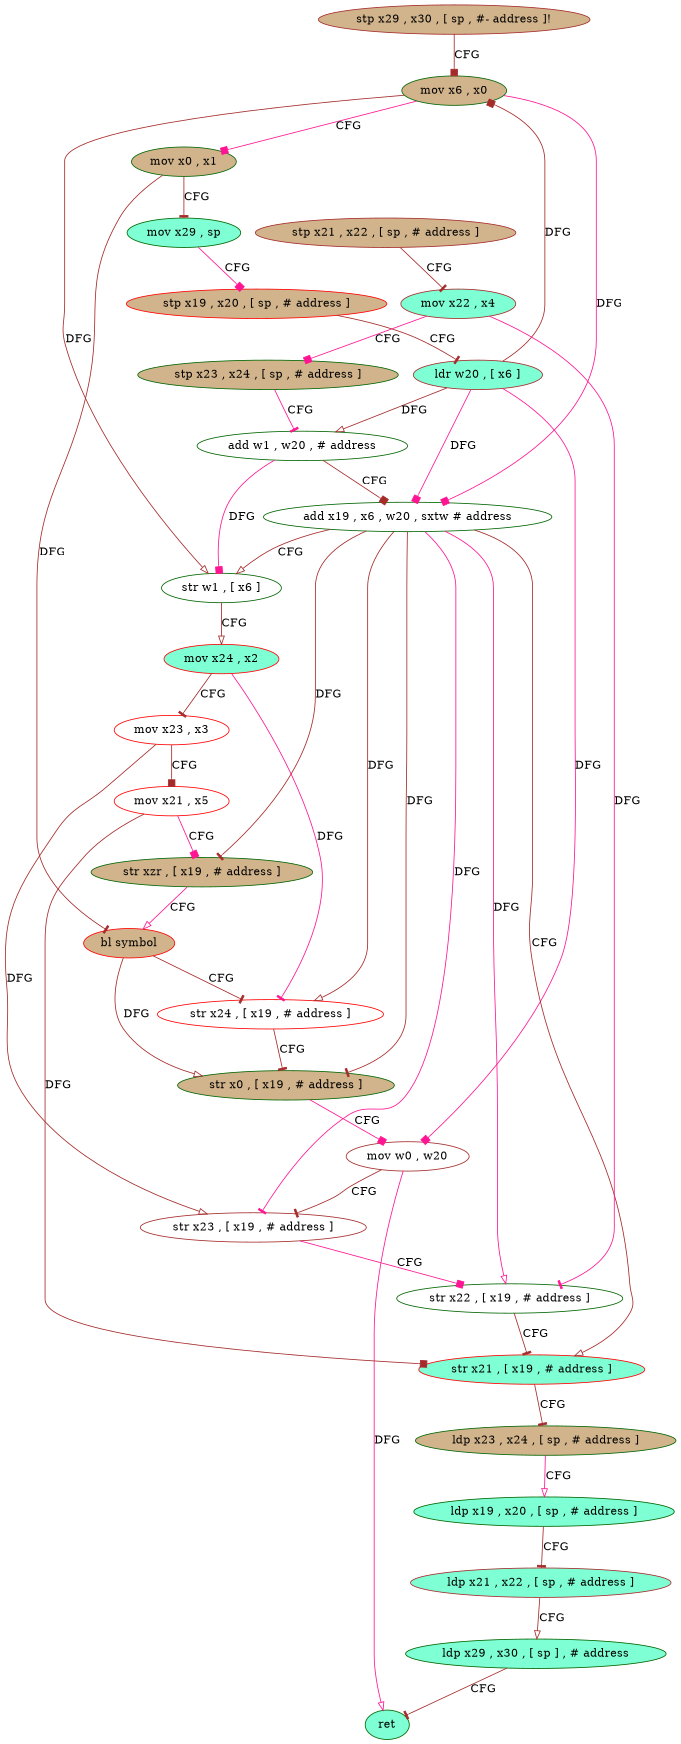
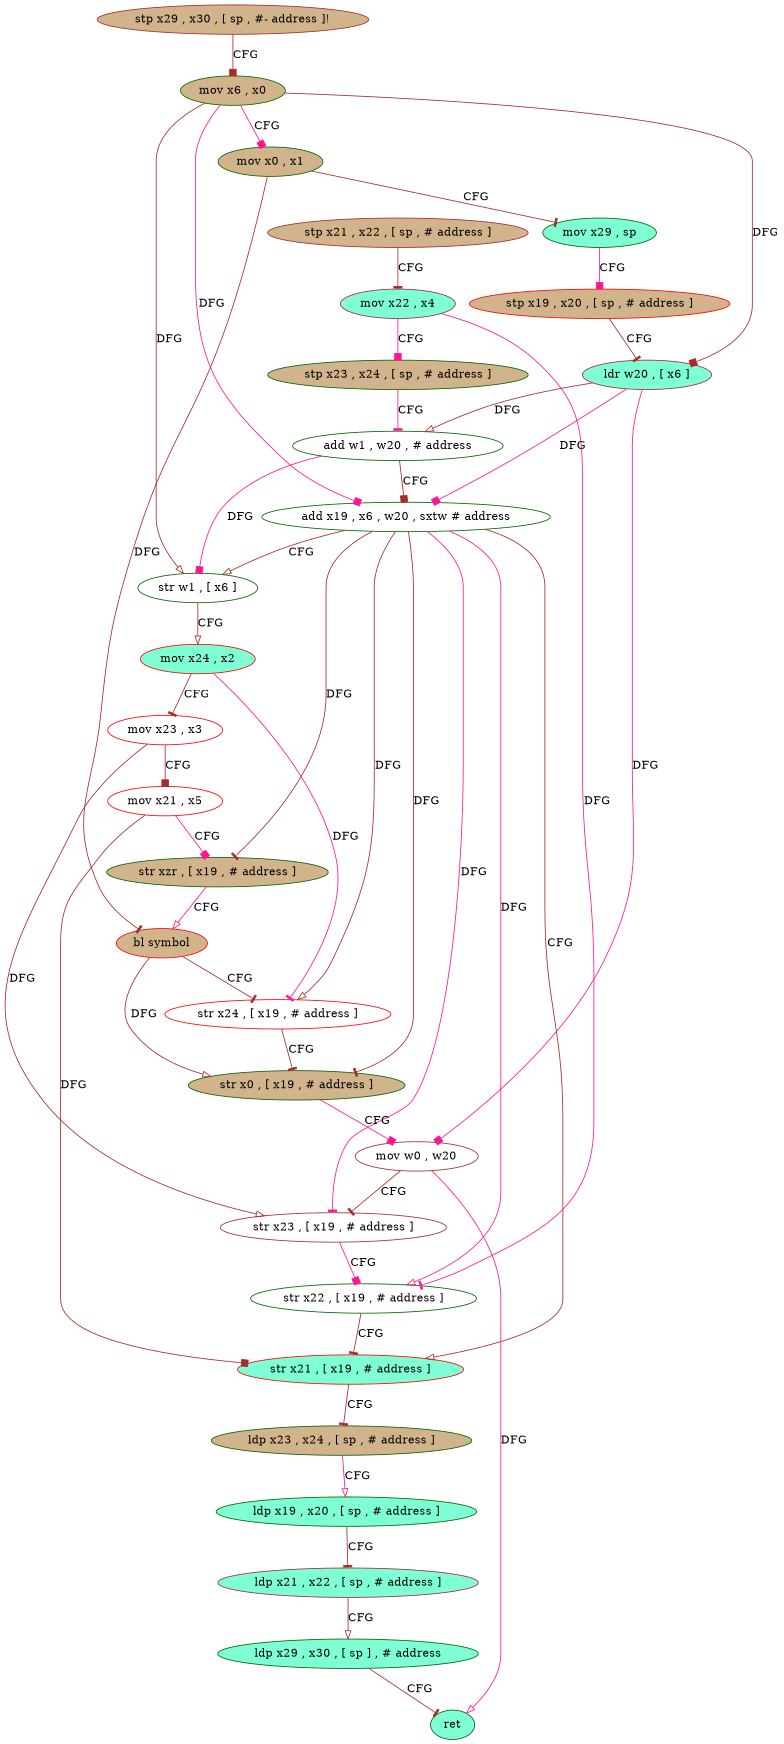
(545, 230) -> (637, 120)
